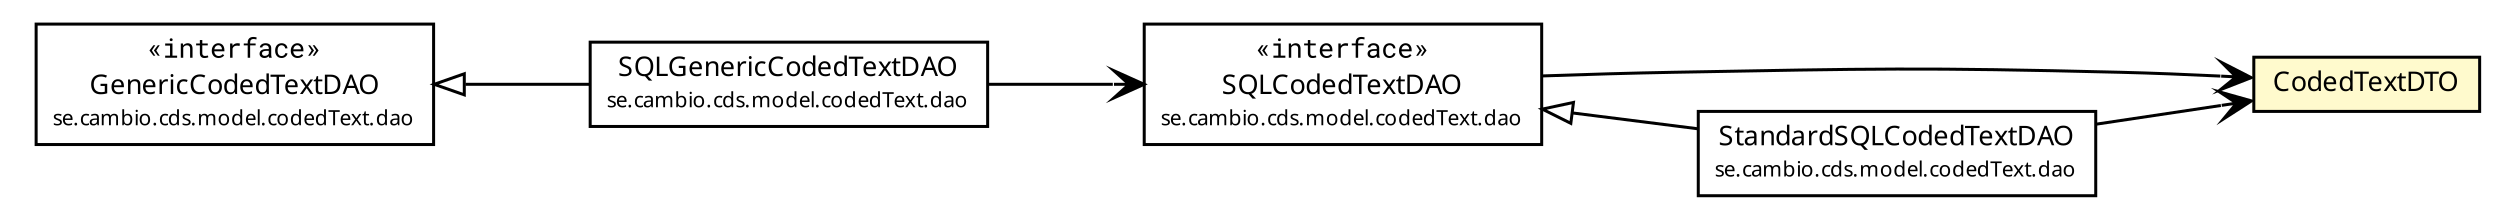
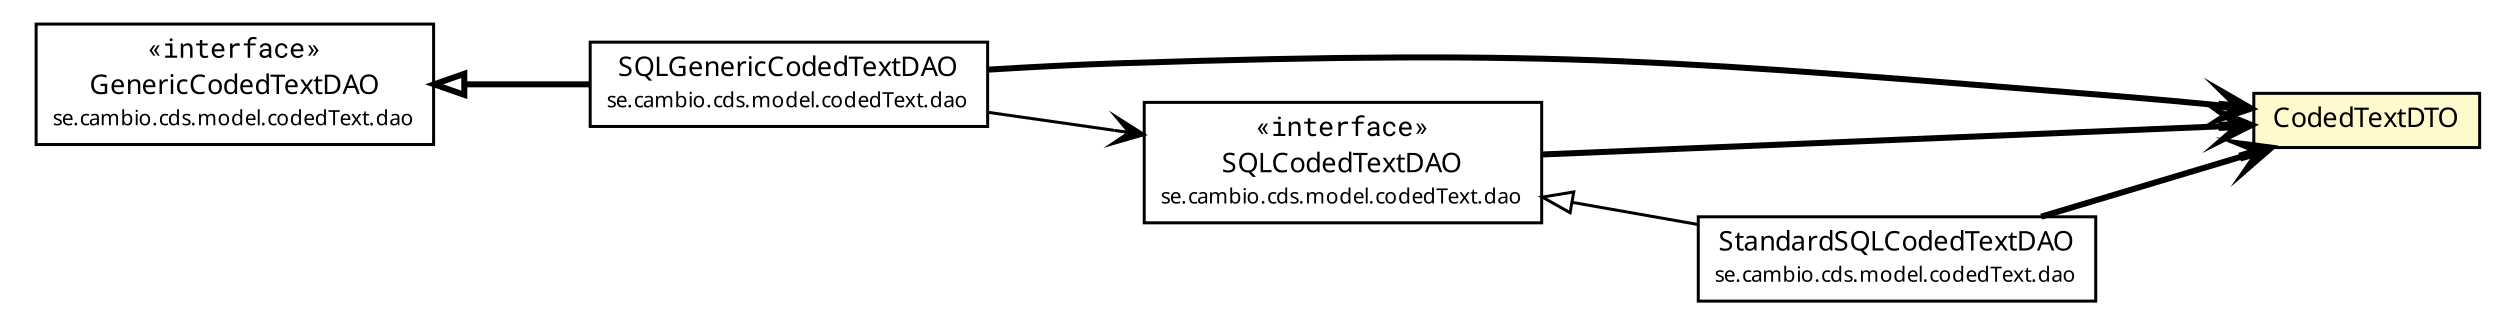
none -> (1605, 61)
(1881, 69) -> (1882, 140)
(528, 84) -> (528, 84)
(2158, 115) -> (2142, 186)
